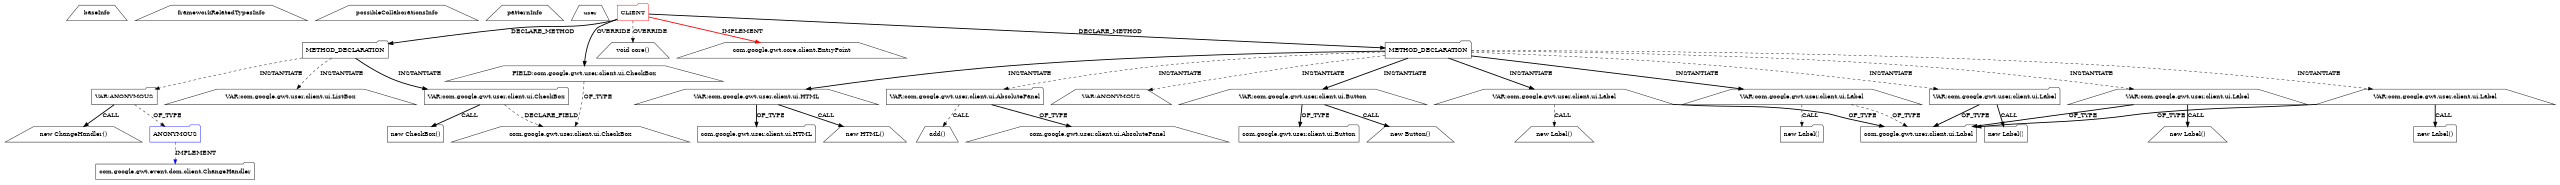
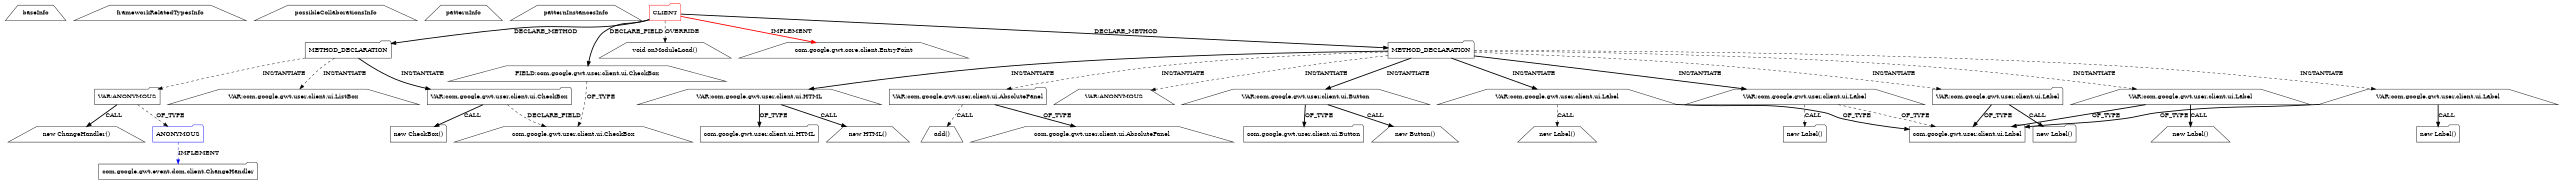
(590, 13) -> (576, 13)
(614, 32) -> (636, 32)
(633, 50) -> (665, 50)
